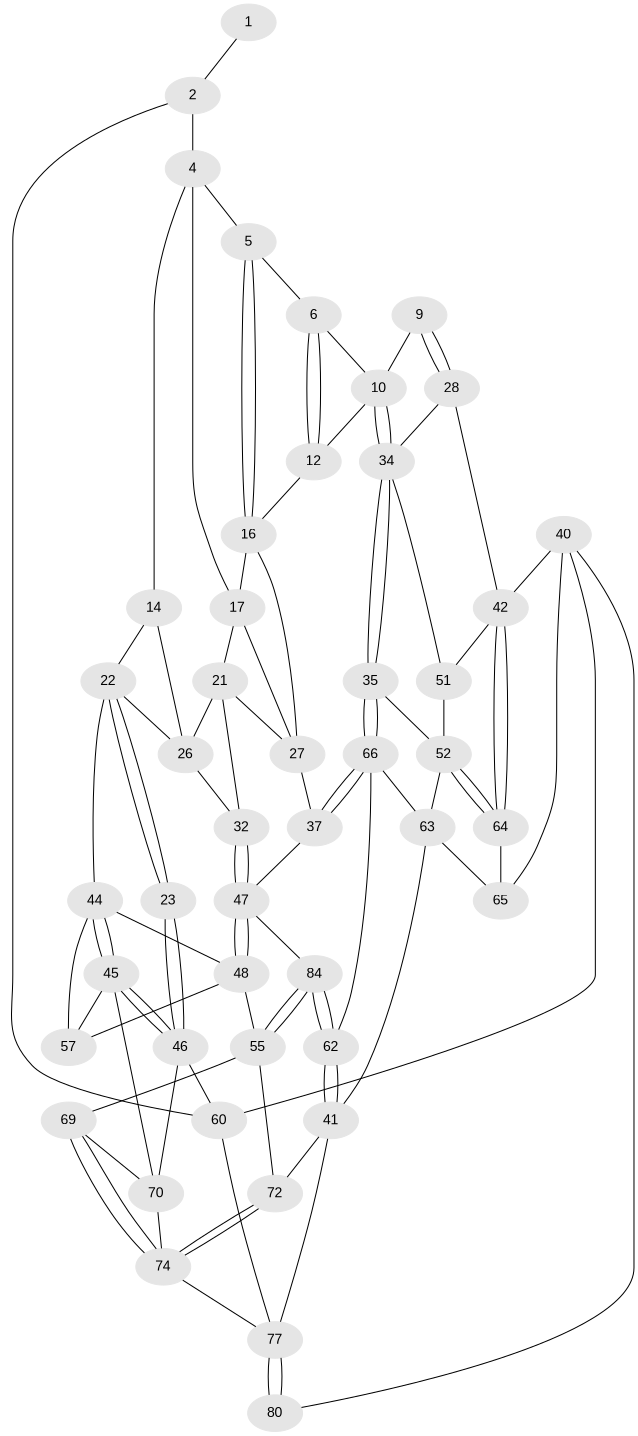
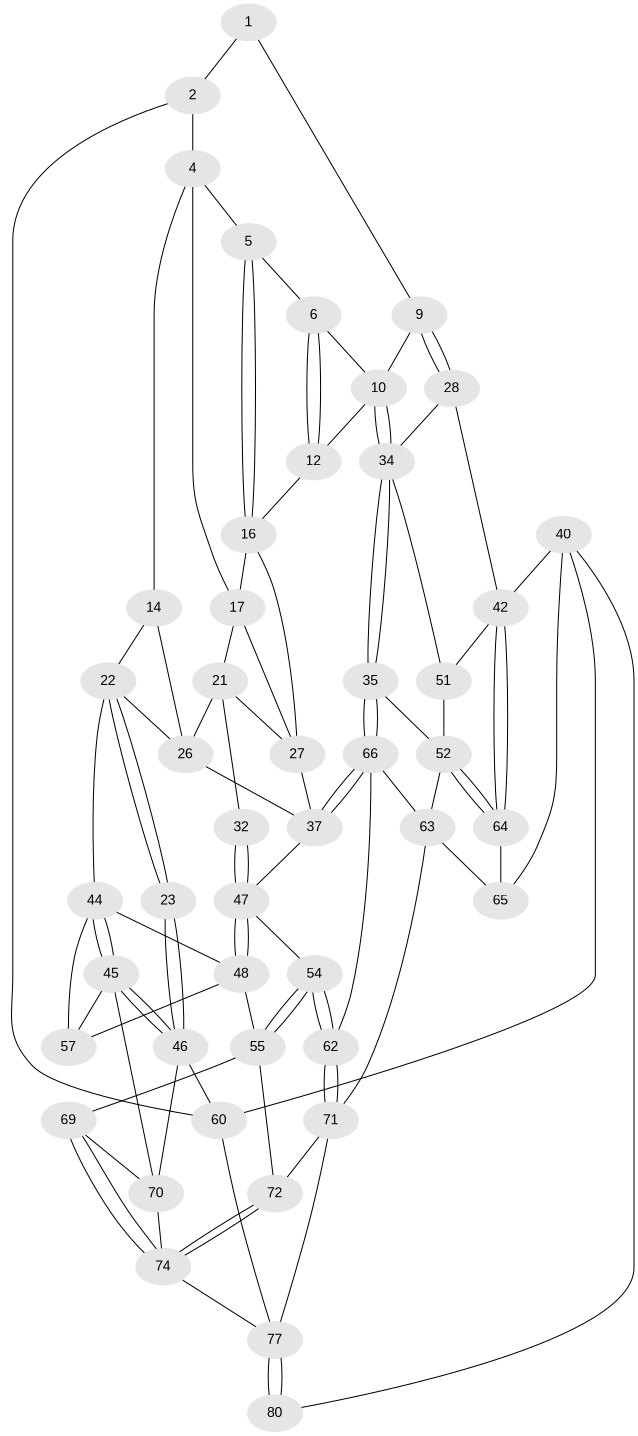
none -> (334, 169)
(214, 791) -> (250, 791)
(315, 974) -> (315, 974)
(331, 1120) -> (331, 1120)
